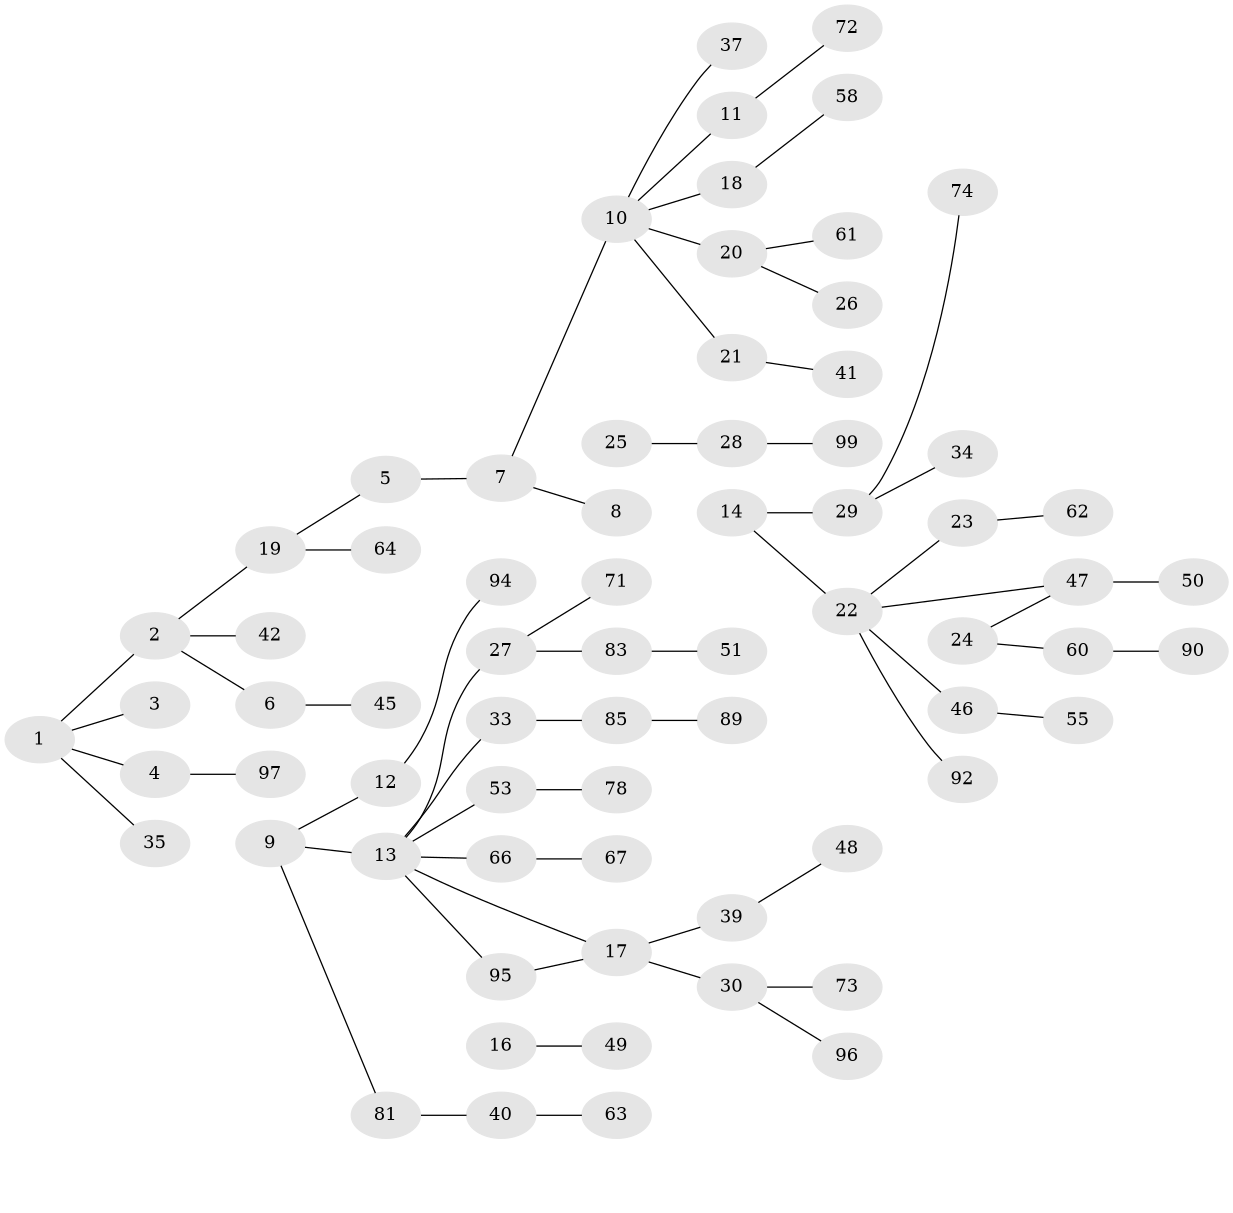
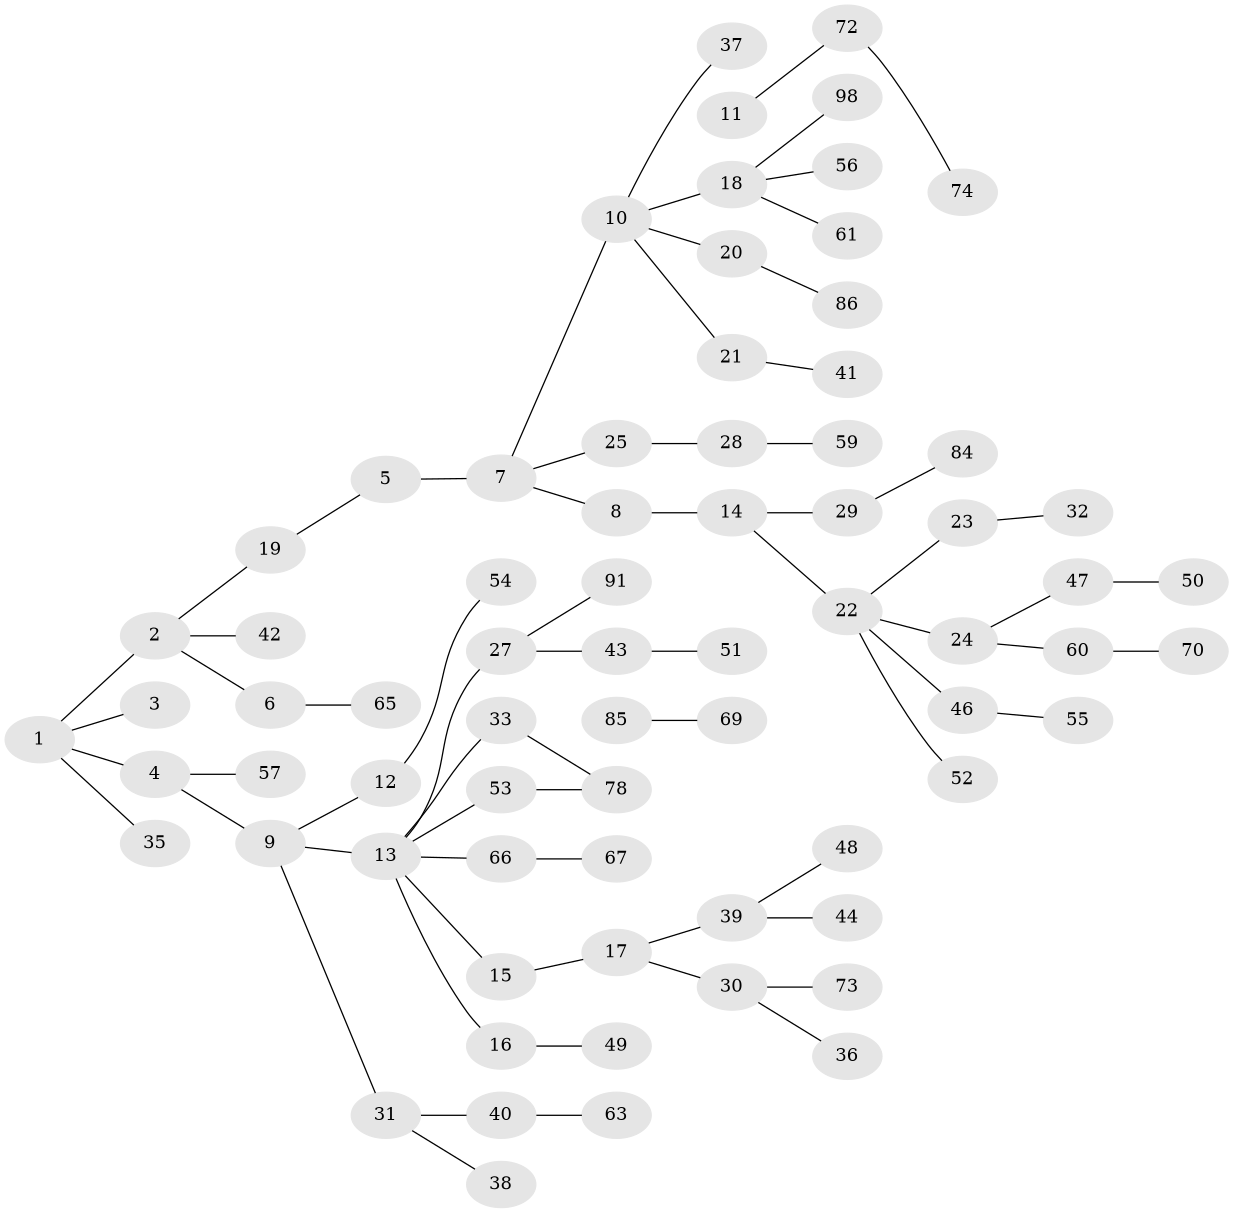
(847, 97) -> (847, 97)
(674, 167) -> none
none -> (847, 167)
(790, 245) -> (790, 210)
(847, 305) -> (847, 305)
(929, 360) -> (912, 107)
(847, 444) -> (847, 444)
(963, 454) -> (963, 454)
none -> (559, 461)
none -> (675, 513)
(1078, 513) -> (1078, 513)
(386, 550) -> none
(501, 582) -> (501, 582)
(617, 582) -> (617, 582)
(963, 597) -> (905, 626)
(617, 651) -> (617, 651)
(1193, 651) -> (1193, 651)
(386, 705) -> (386, 705)
(559, 720) -> (559, 755)
(732, 720) -> (732, 720)
(270, 774) -> (270, 774)
(963, 779) -> (963, 779)
none -> (213, 809)
(500, 907) -> (433, 956)
none -> (847, 918)
(501, 977) -> (501, 977)
(847, 1056) -> (847, 1056)
(386, 1115) -> (386, 1115)
none -> (501, 1185)
